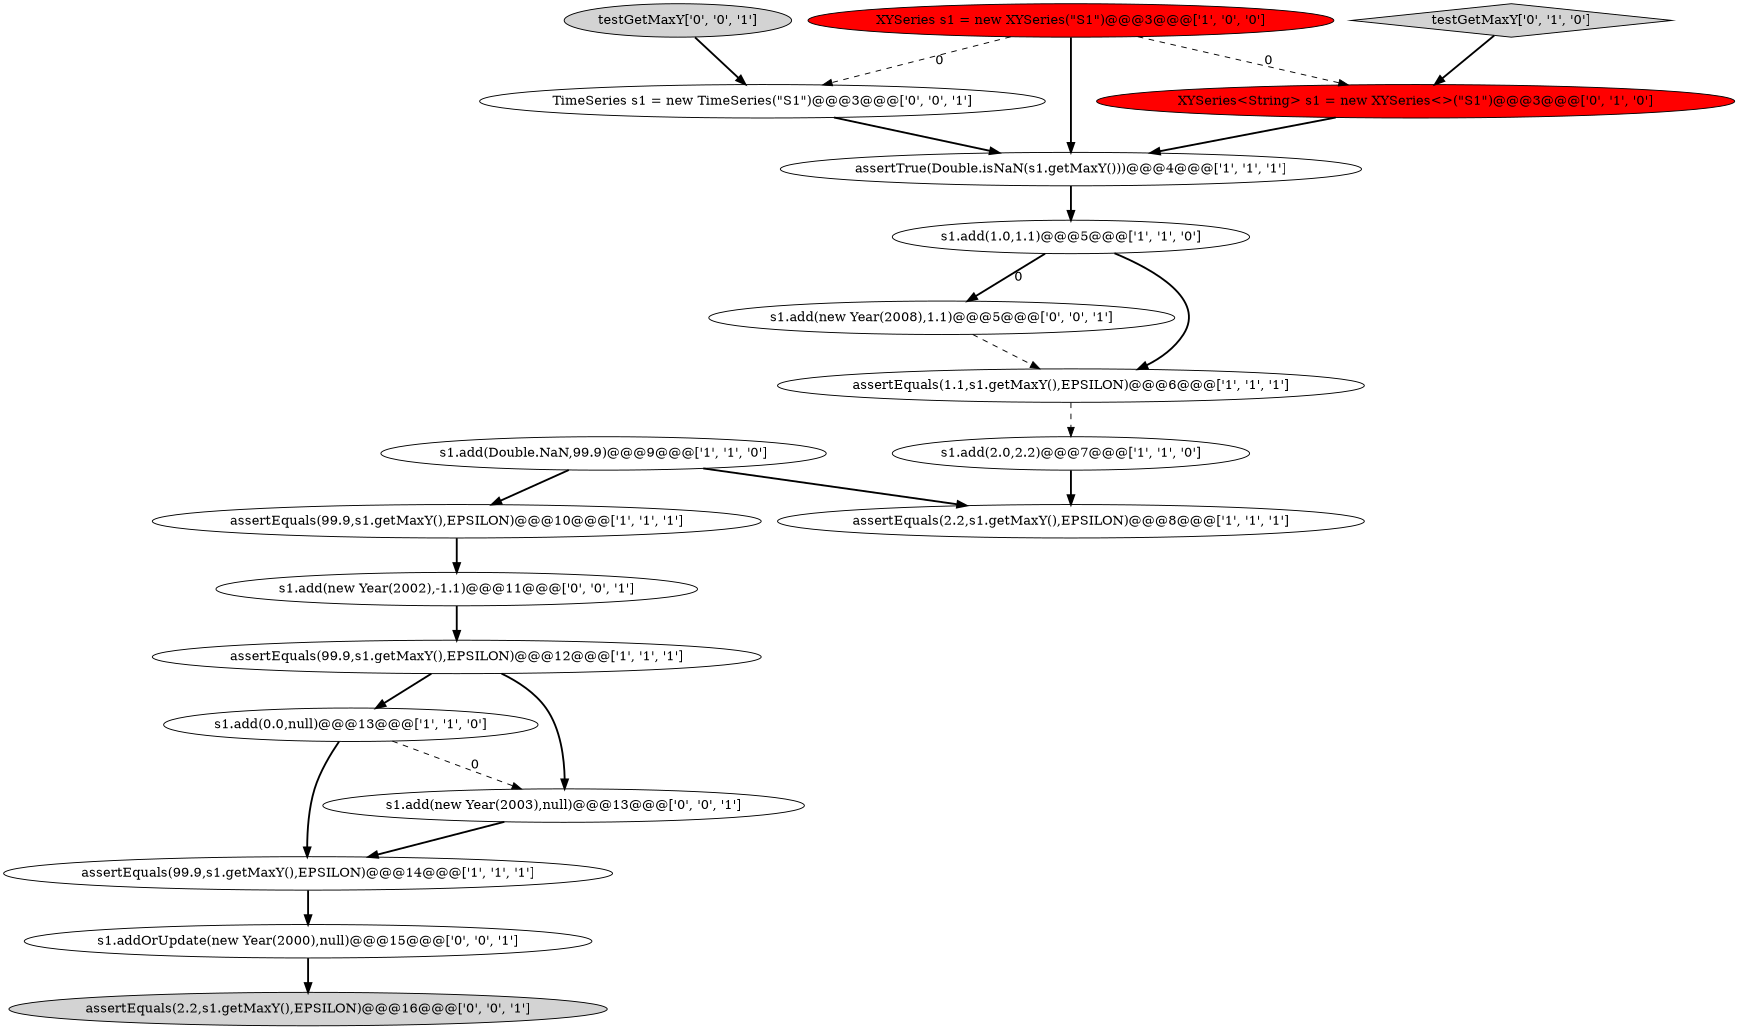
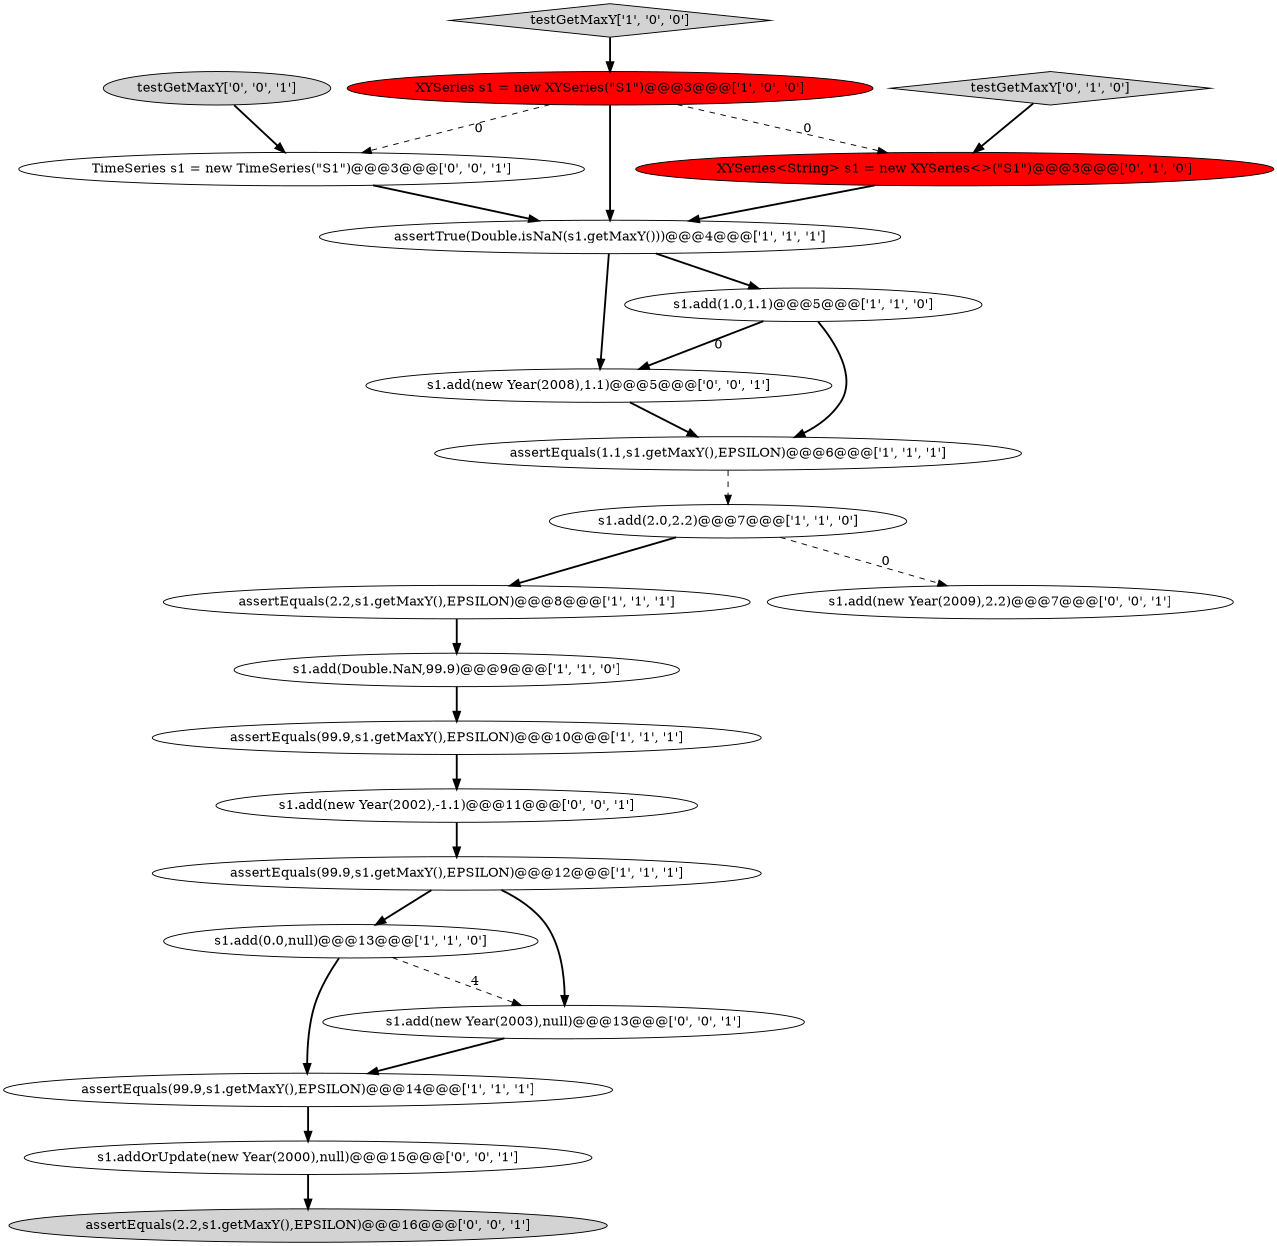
none -> (610, 20)
none -> (605, 307)
(1002, 350) -> (659, 417)
(830, 486) -> (457, 631)
none -> (1000, 602)
(475, 765) -> (475, 982)
